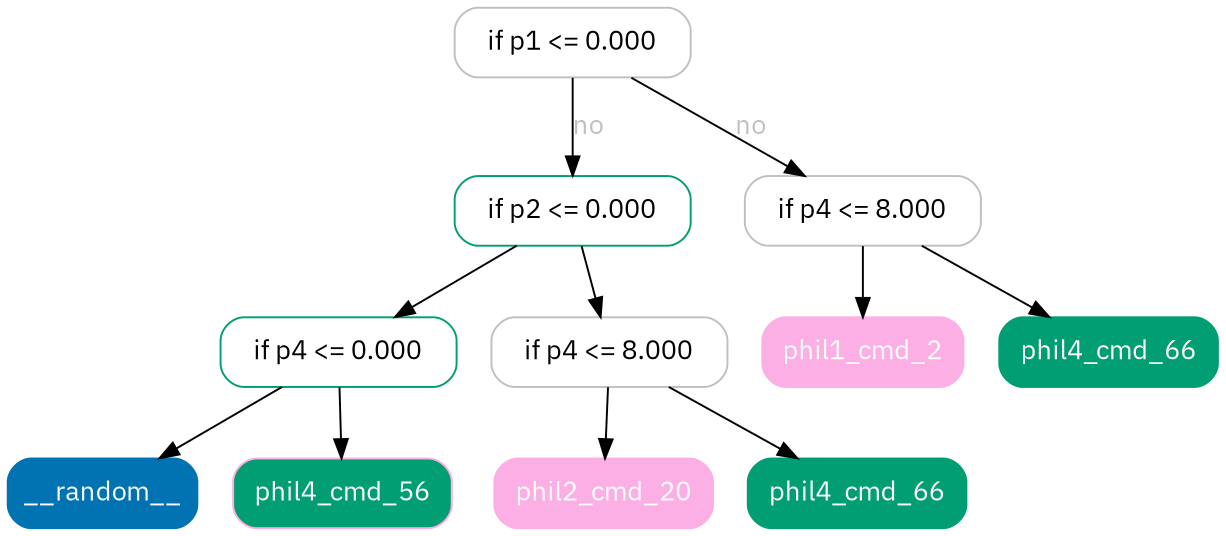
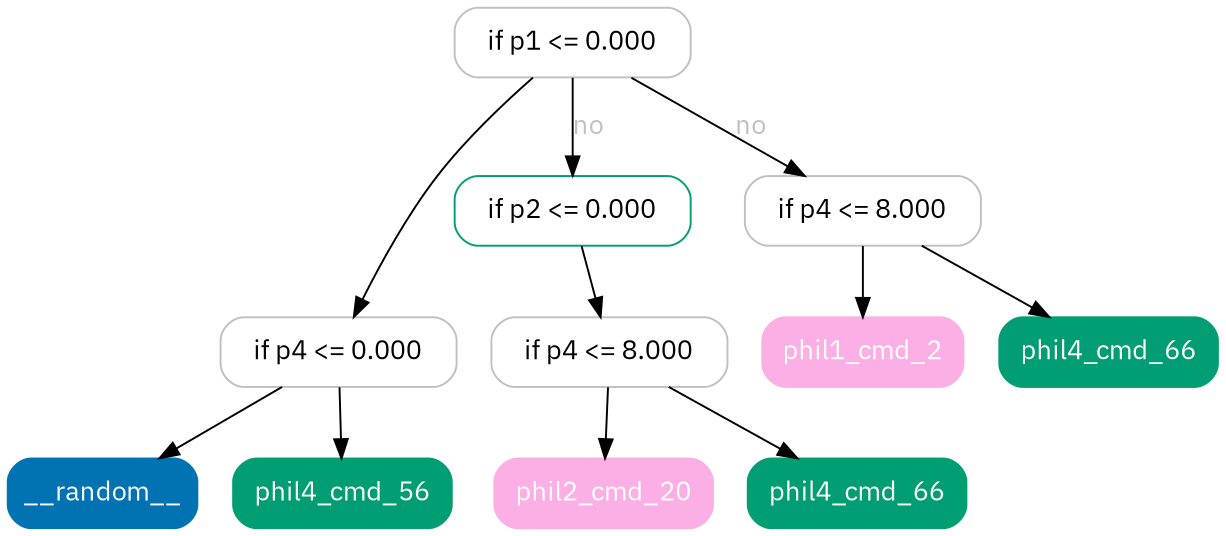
(464, 276) -> (435, 179)
(339, 352) -> (339, 352)
(342, 493) -> (342, 493)
